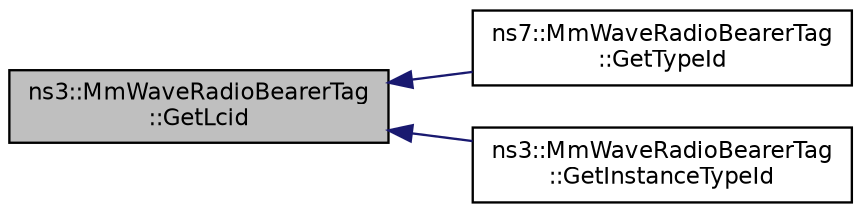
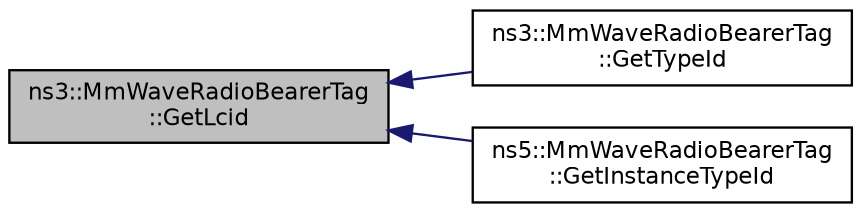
(662, 48) -> (662, 48)
(662, 165) -> (662, 165)
